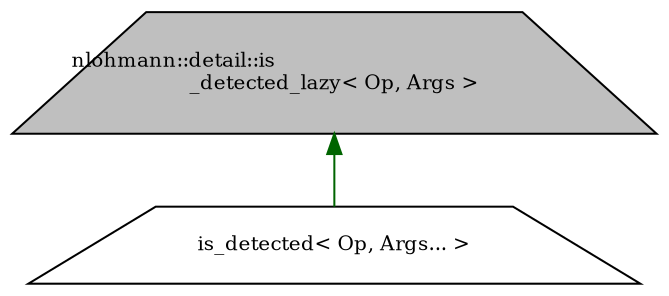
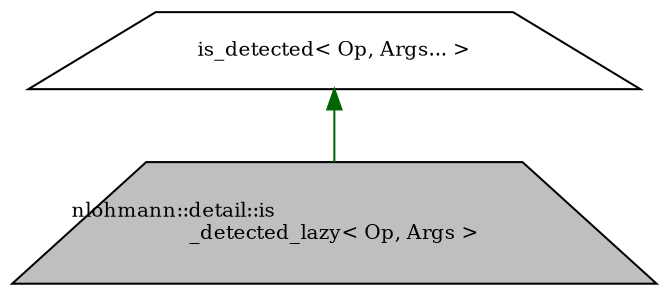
(334, 180) -> (334, 136)
